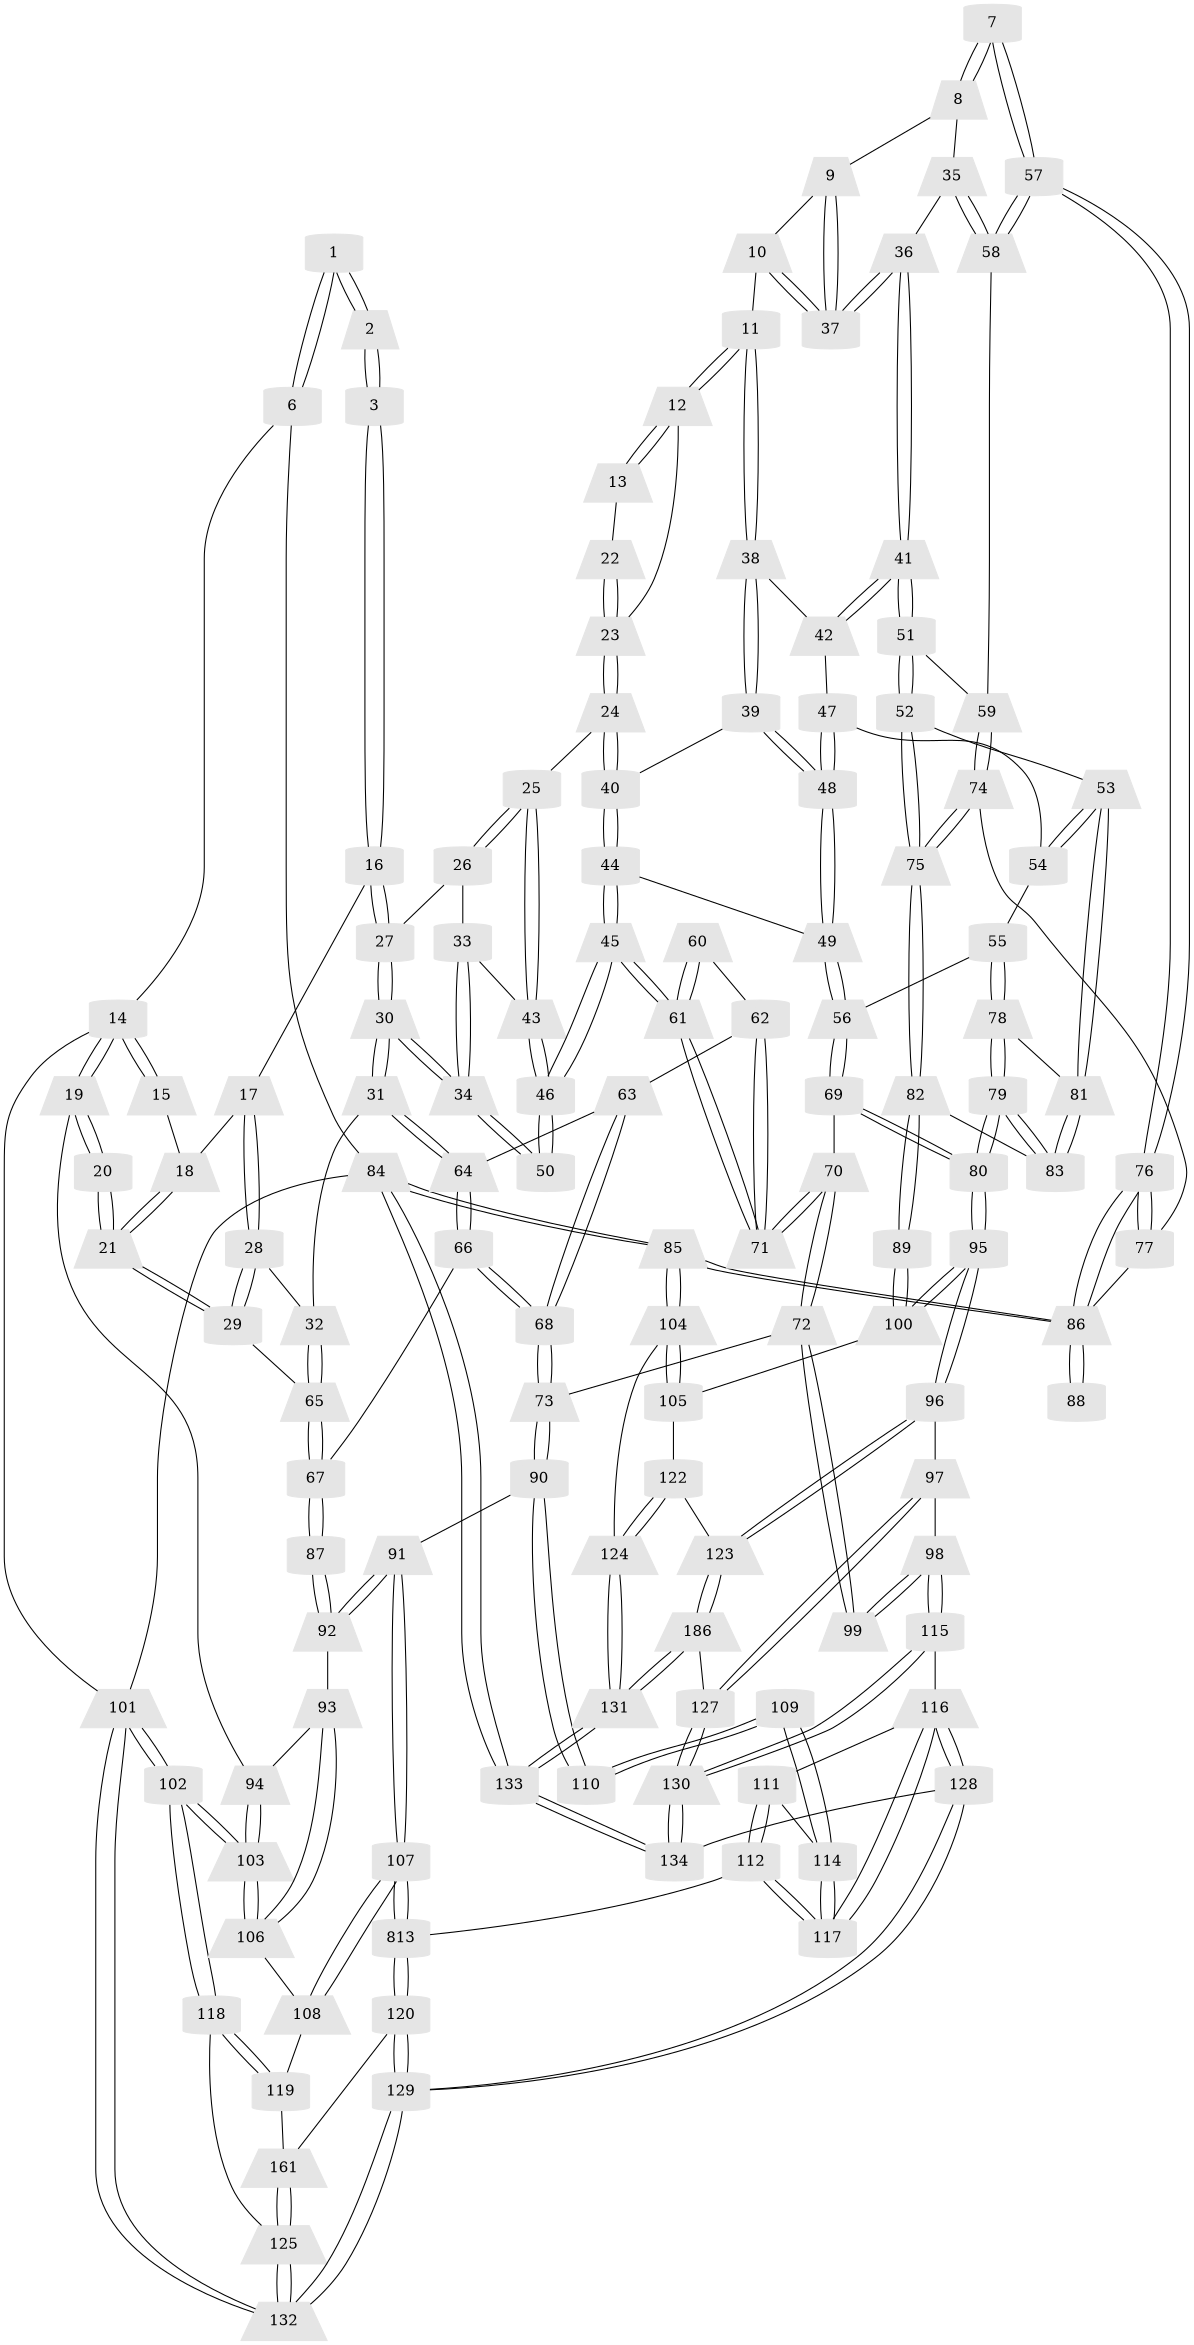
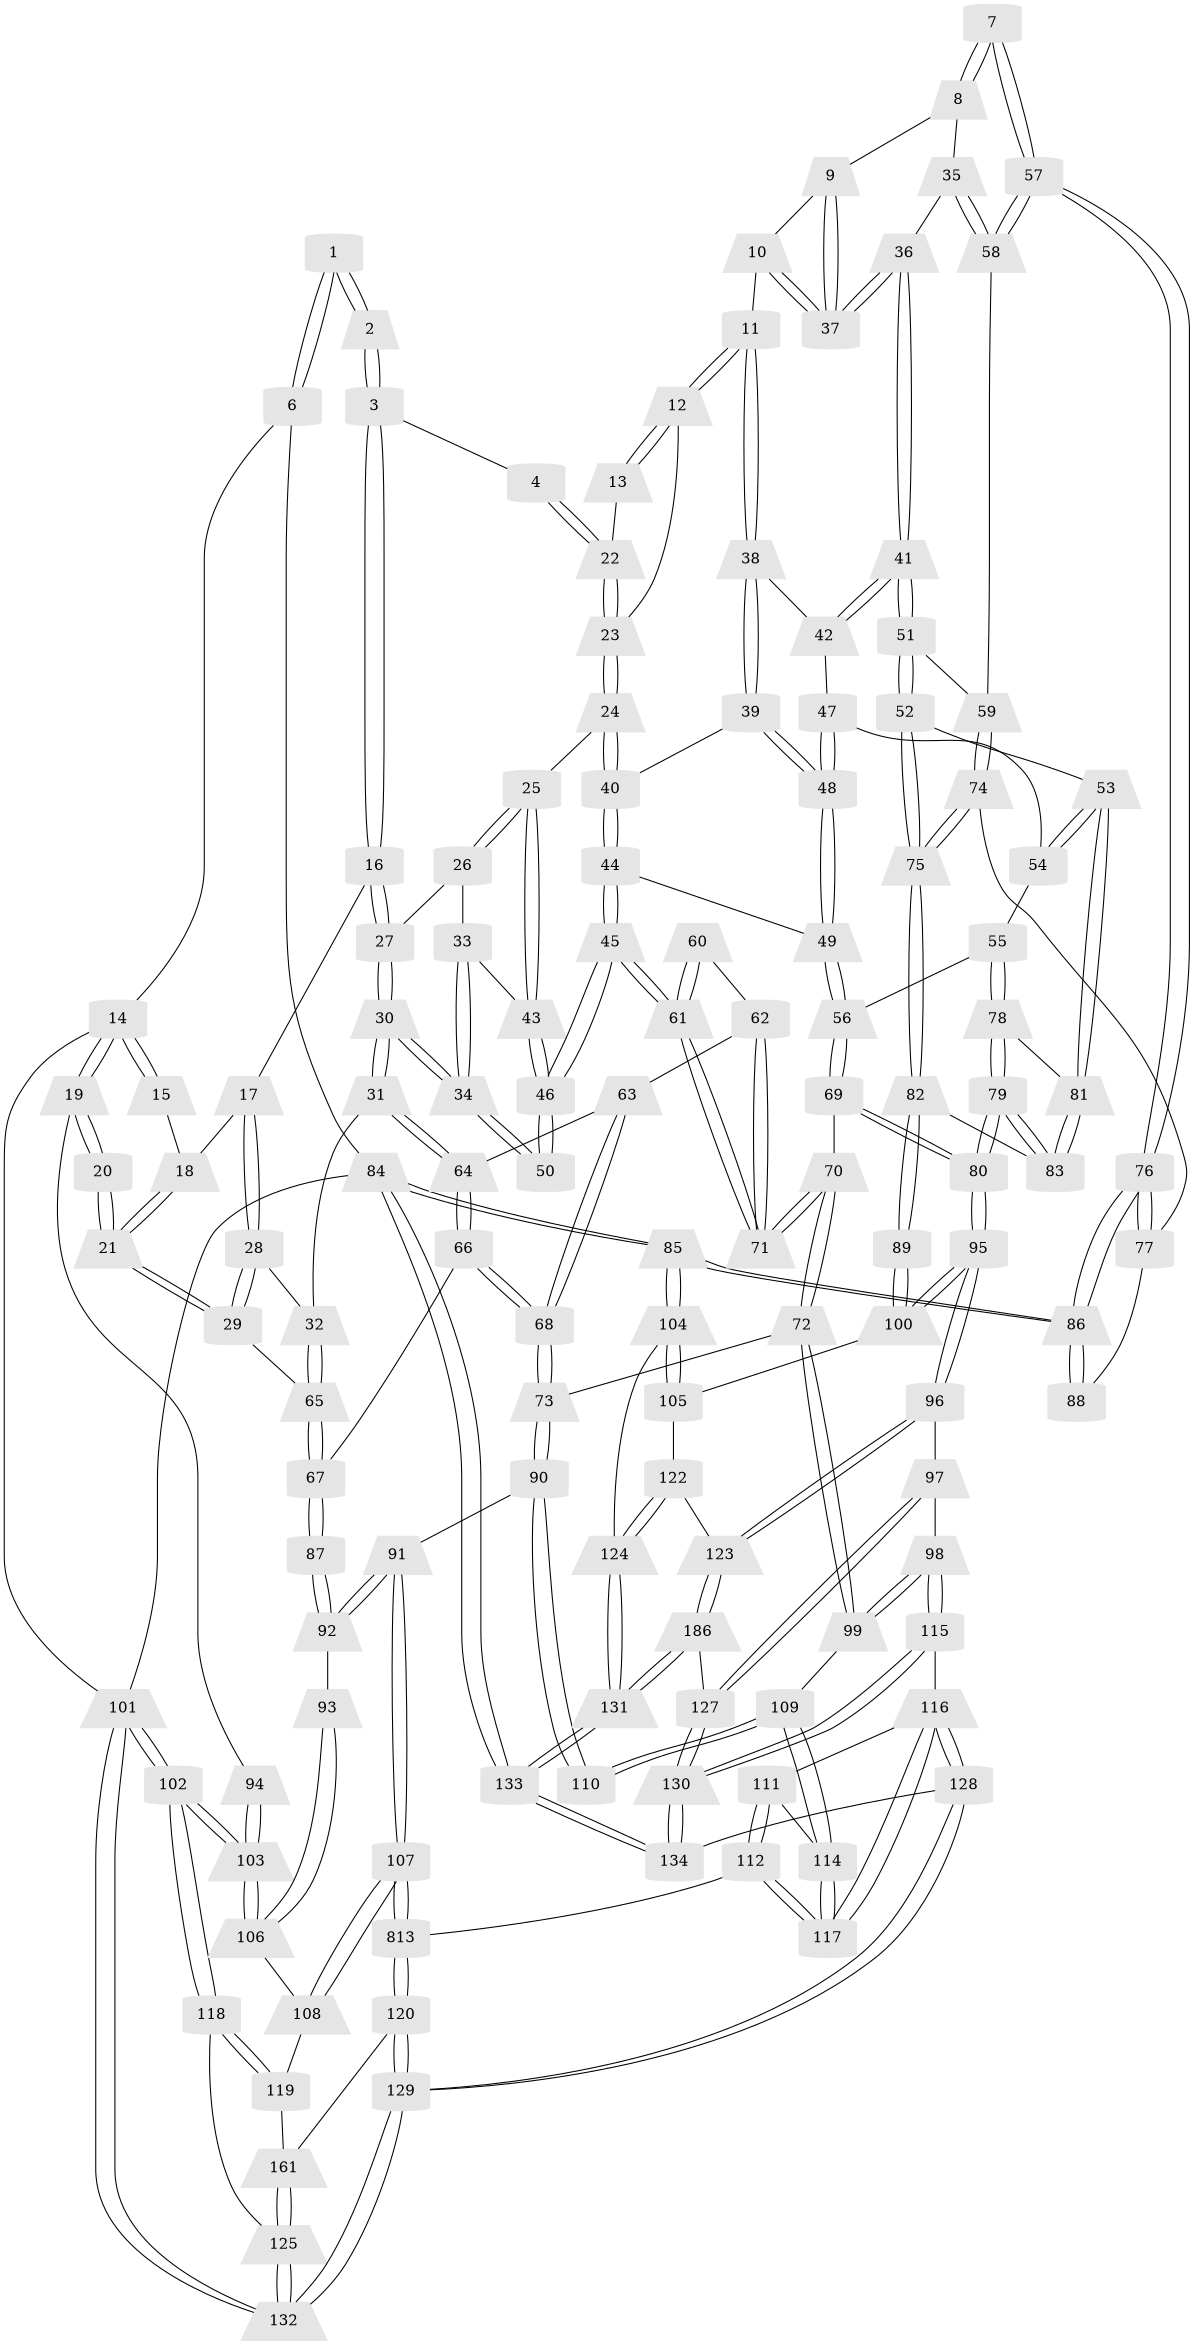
none -> (536, 483)
(1111, 1287) -> (1127, 1330)
none -> (819, 1670)
(291, 1747) -> none
